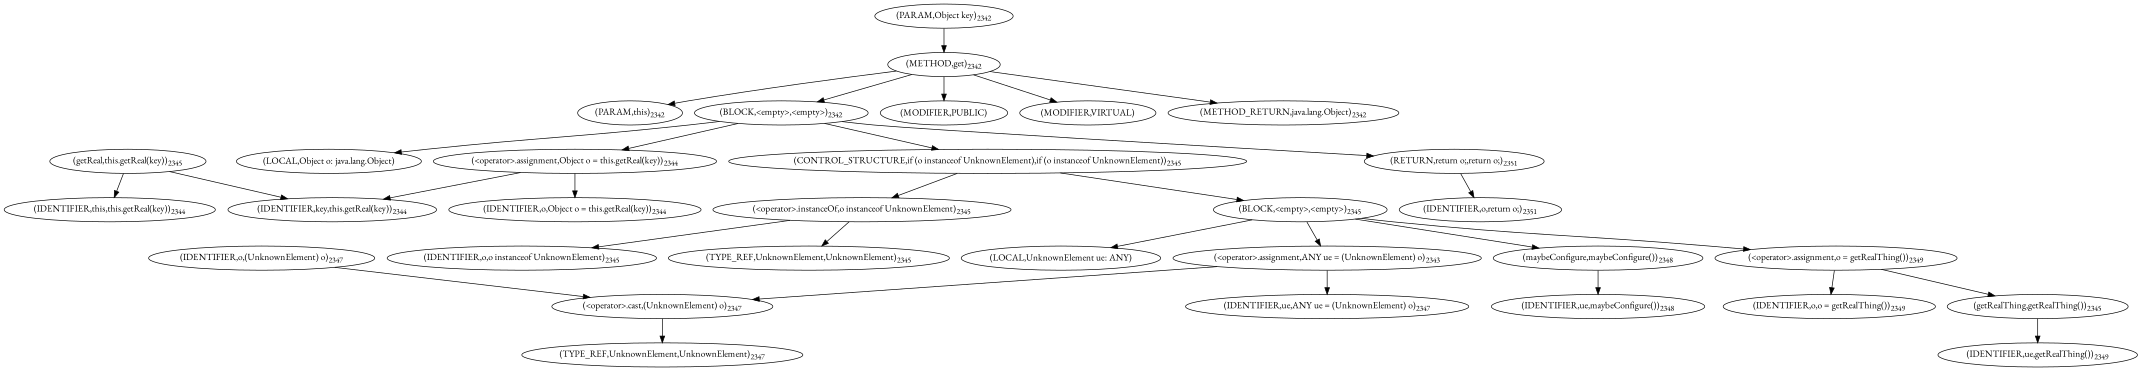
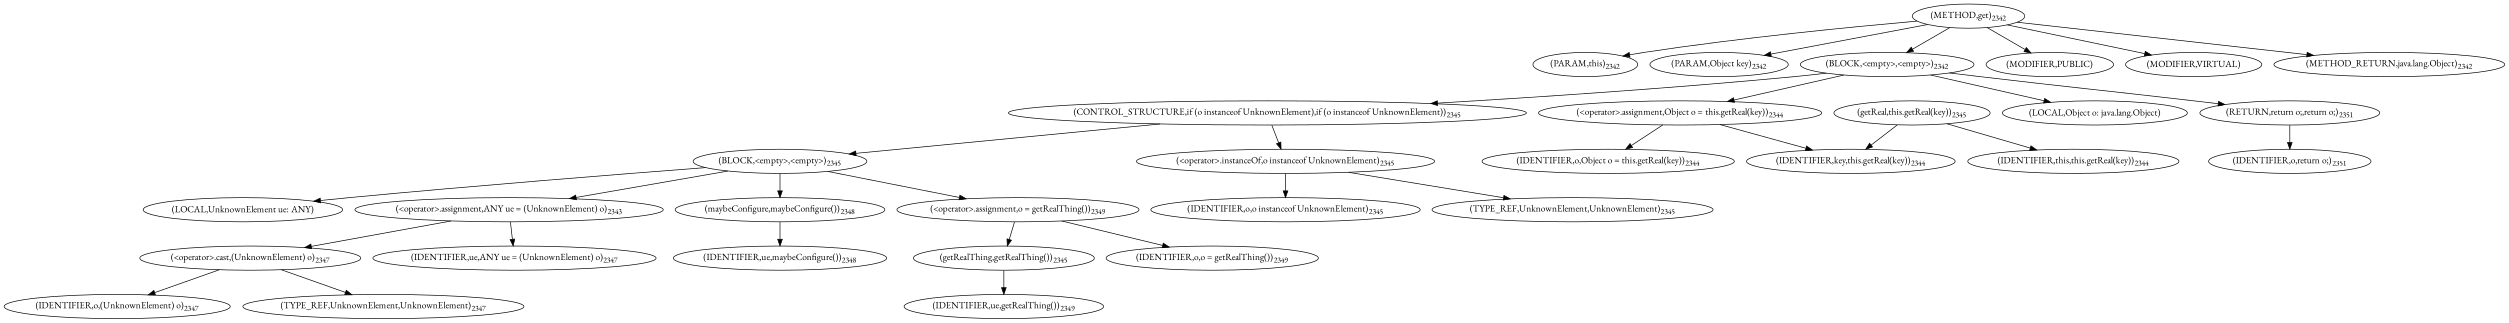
(944, 37) -> (1849, 39)
(459, 282) -> (187, 281)
